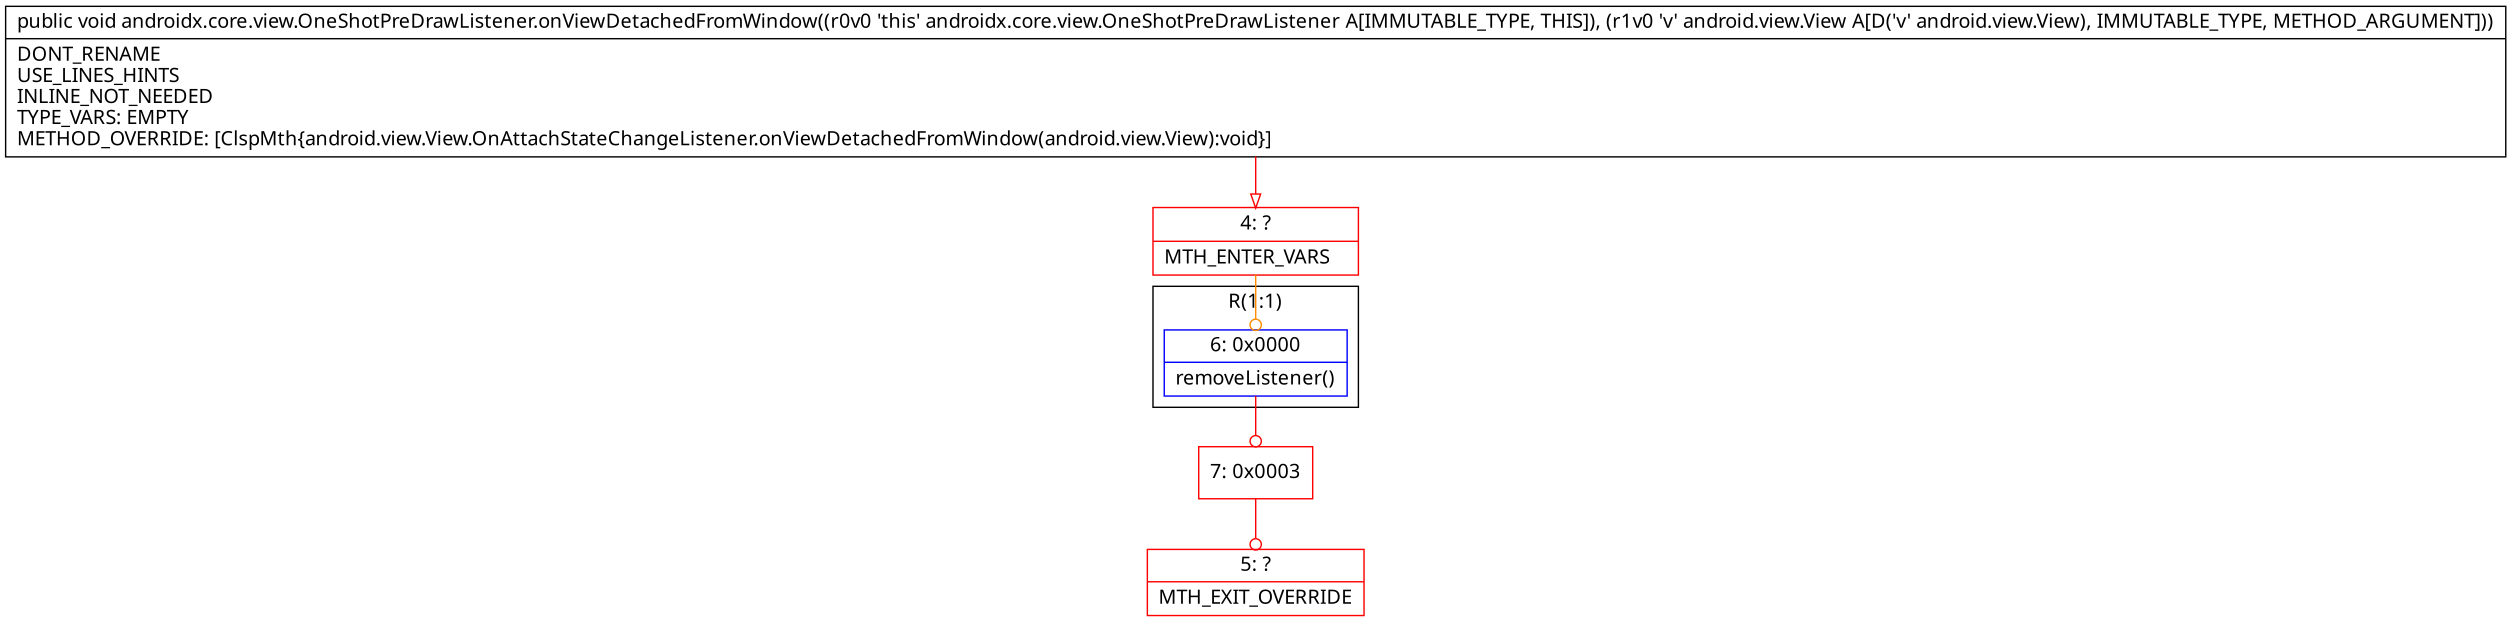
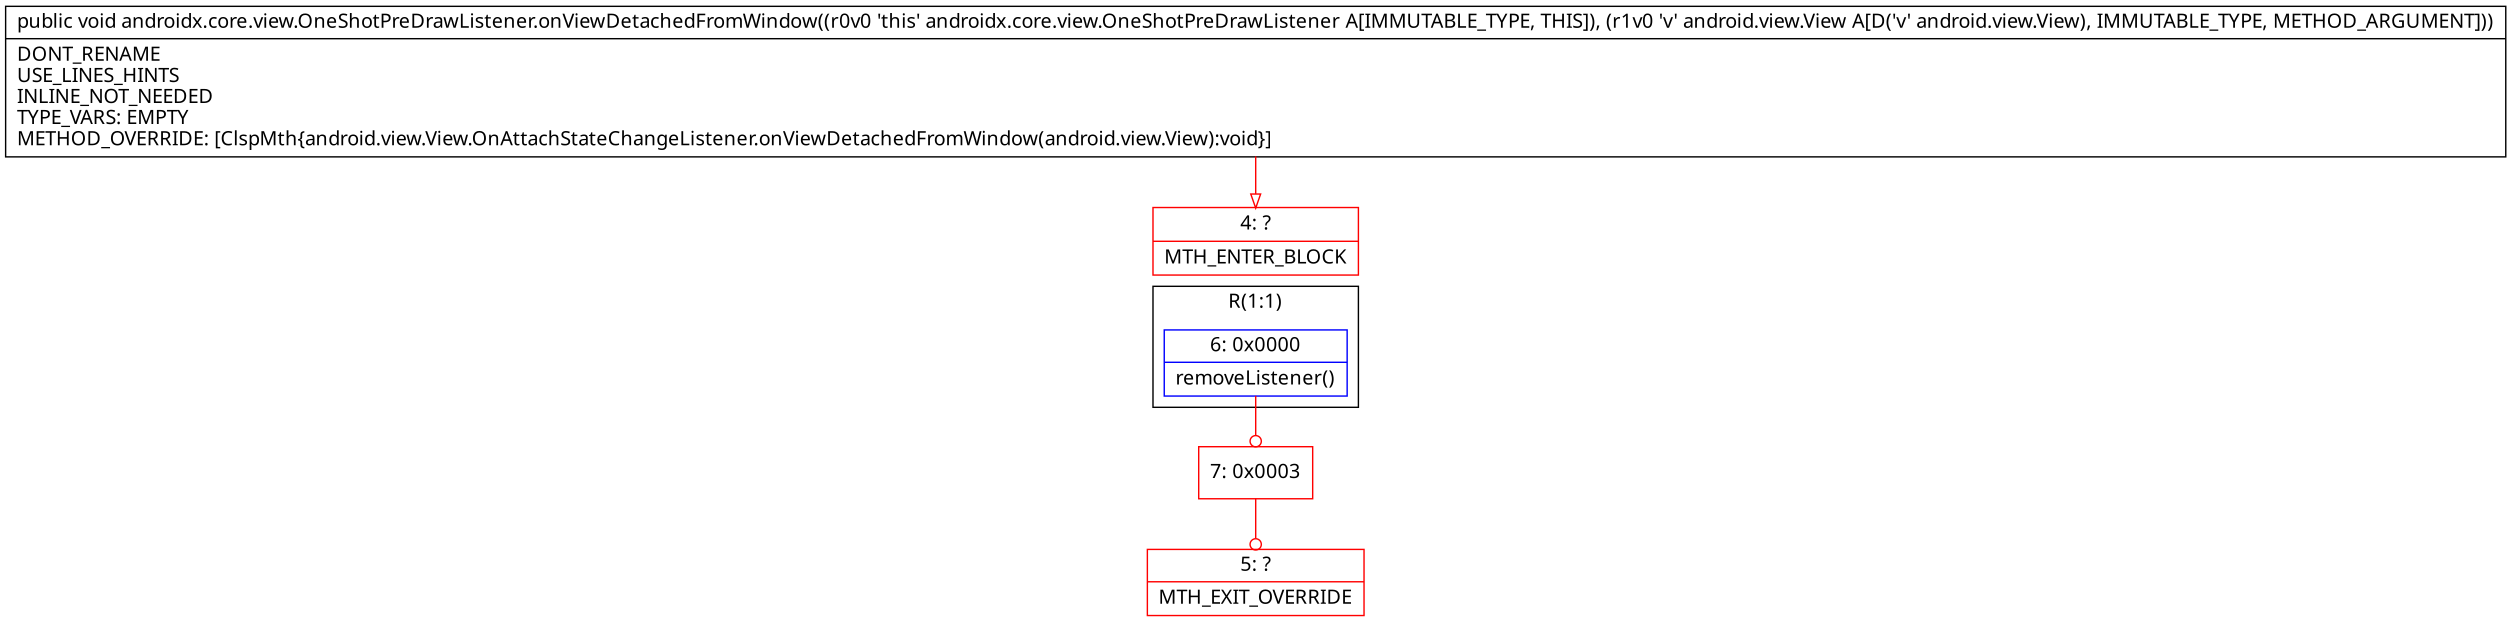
(1247, 257) -> (1256, 257)
(1256, 297) -> none
